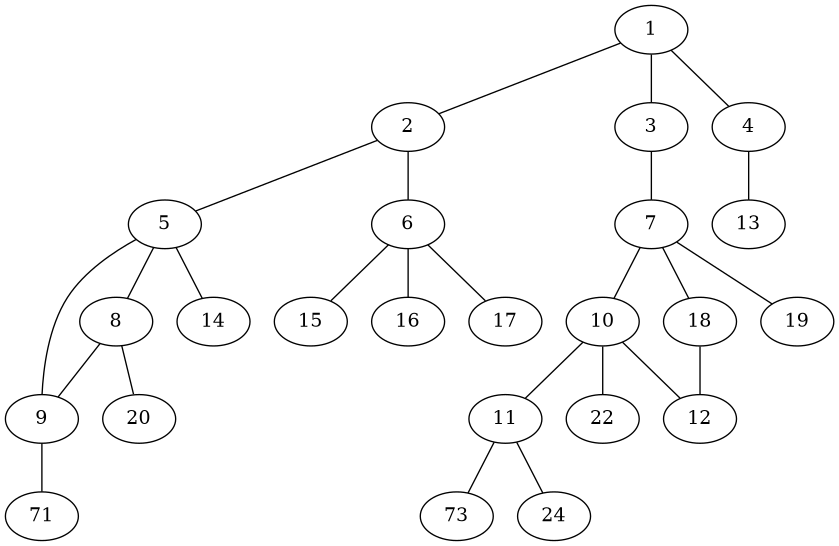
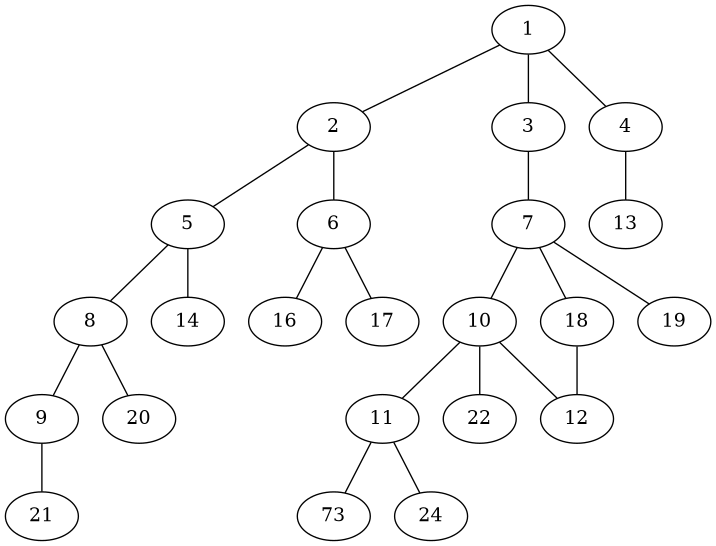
(65, 302) -> none
(311, 322) -> none
(42, 516) -> (42, 516)
